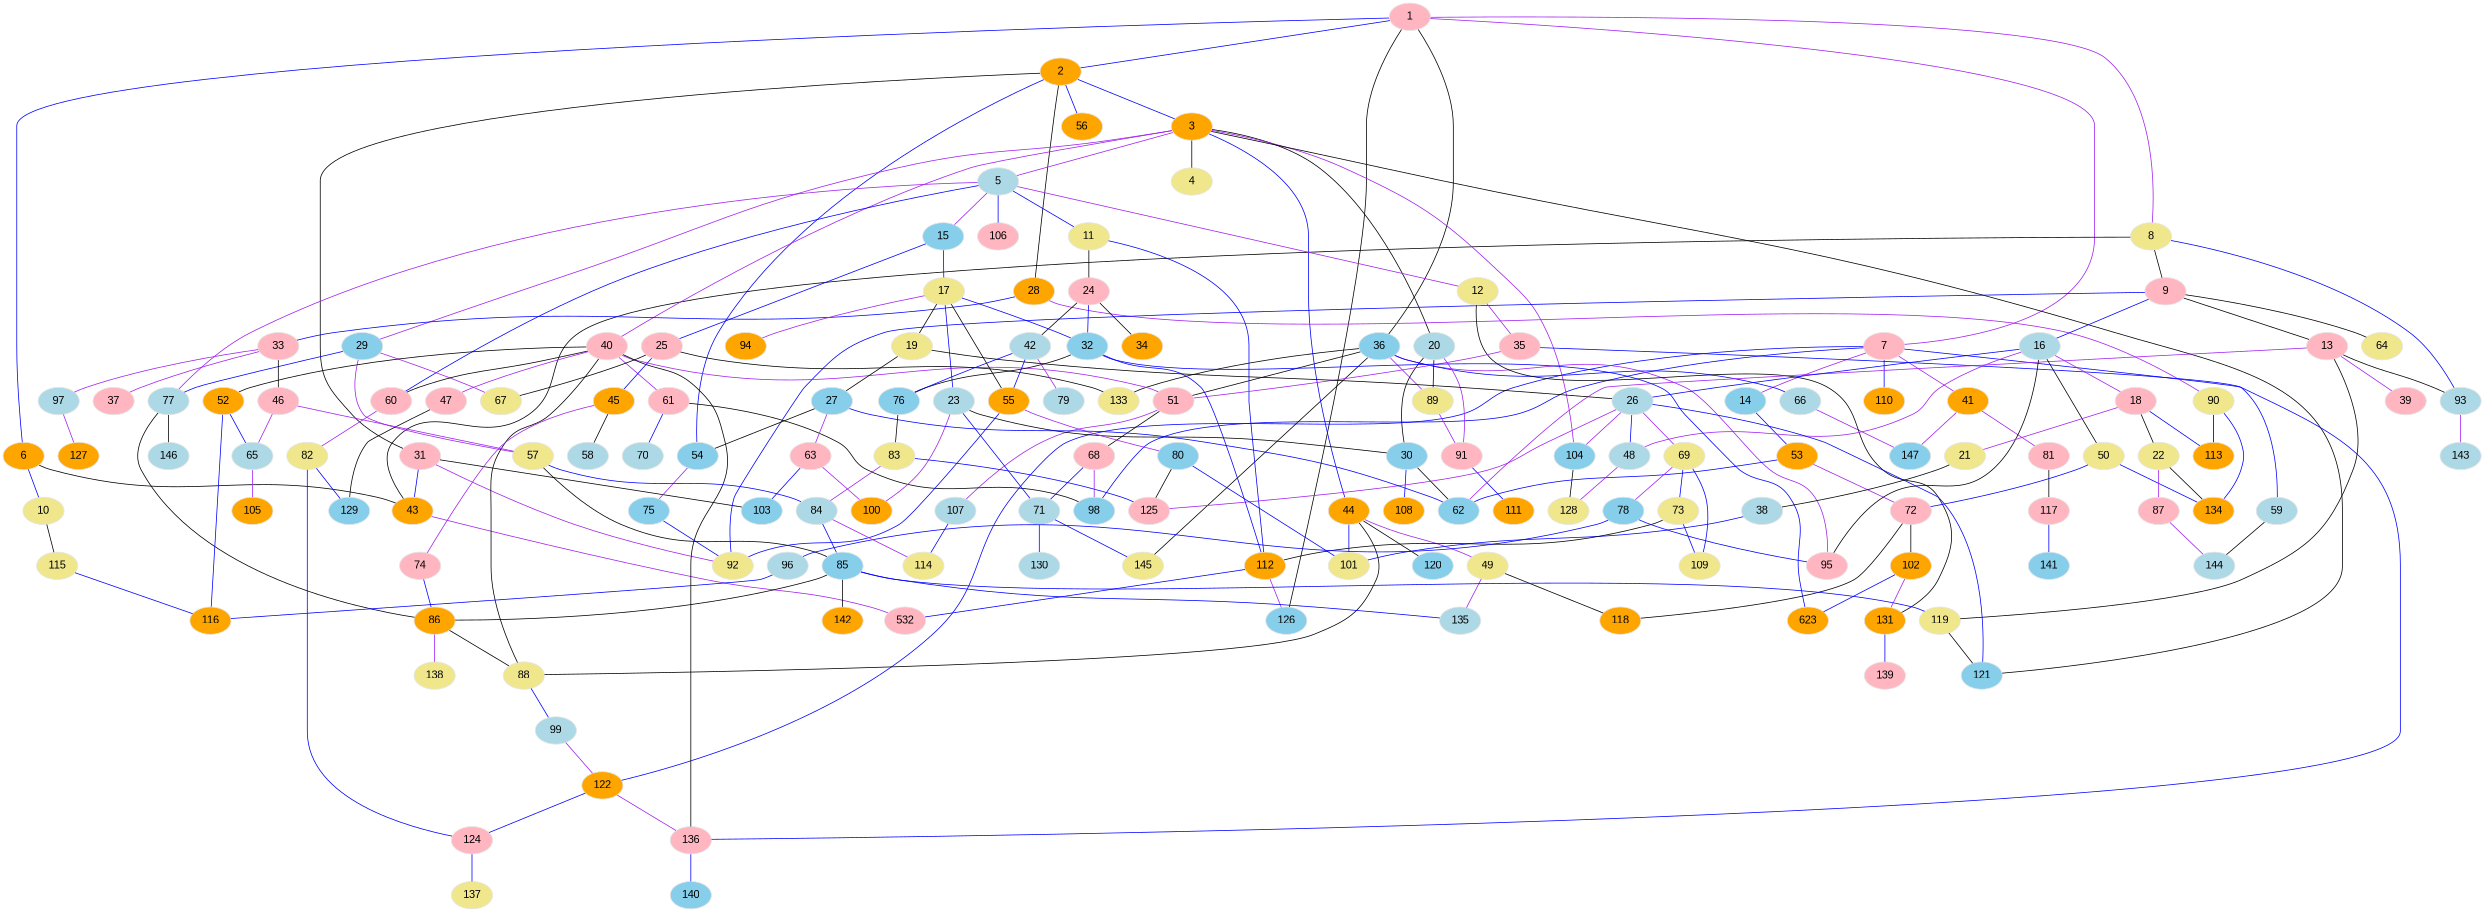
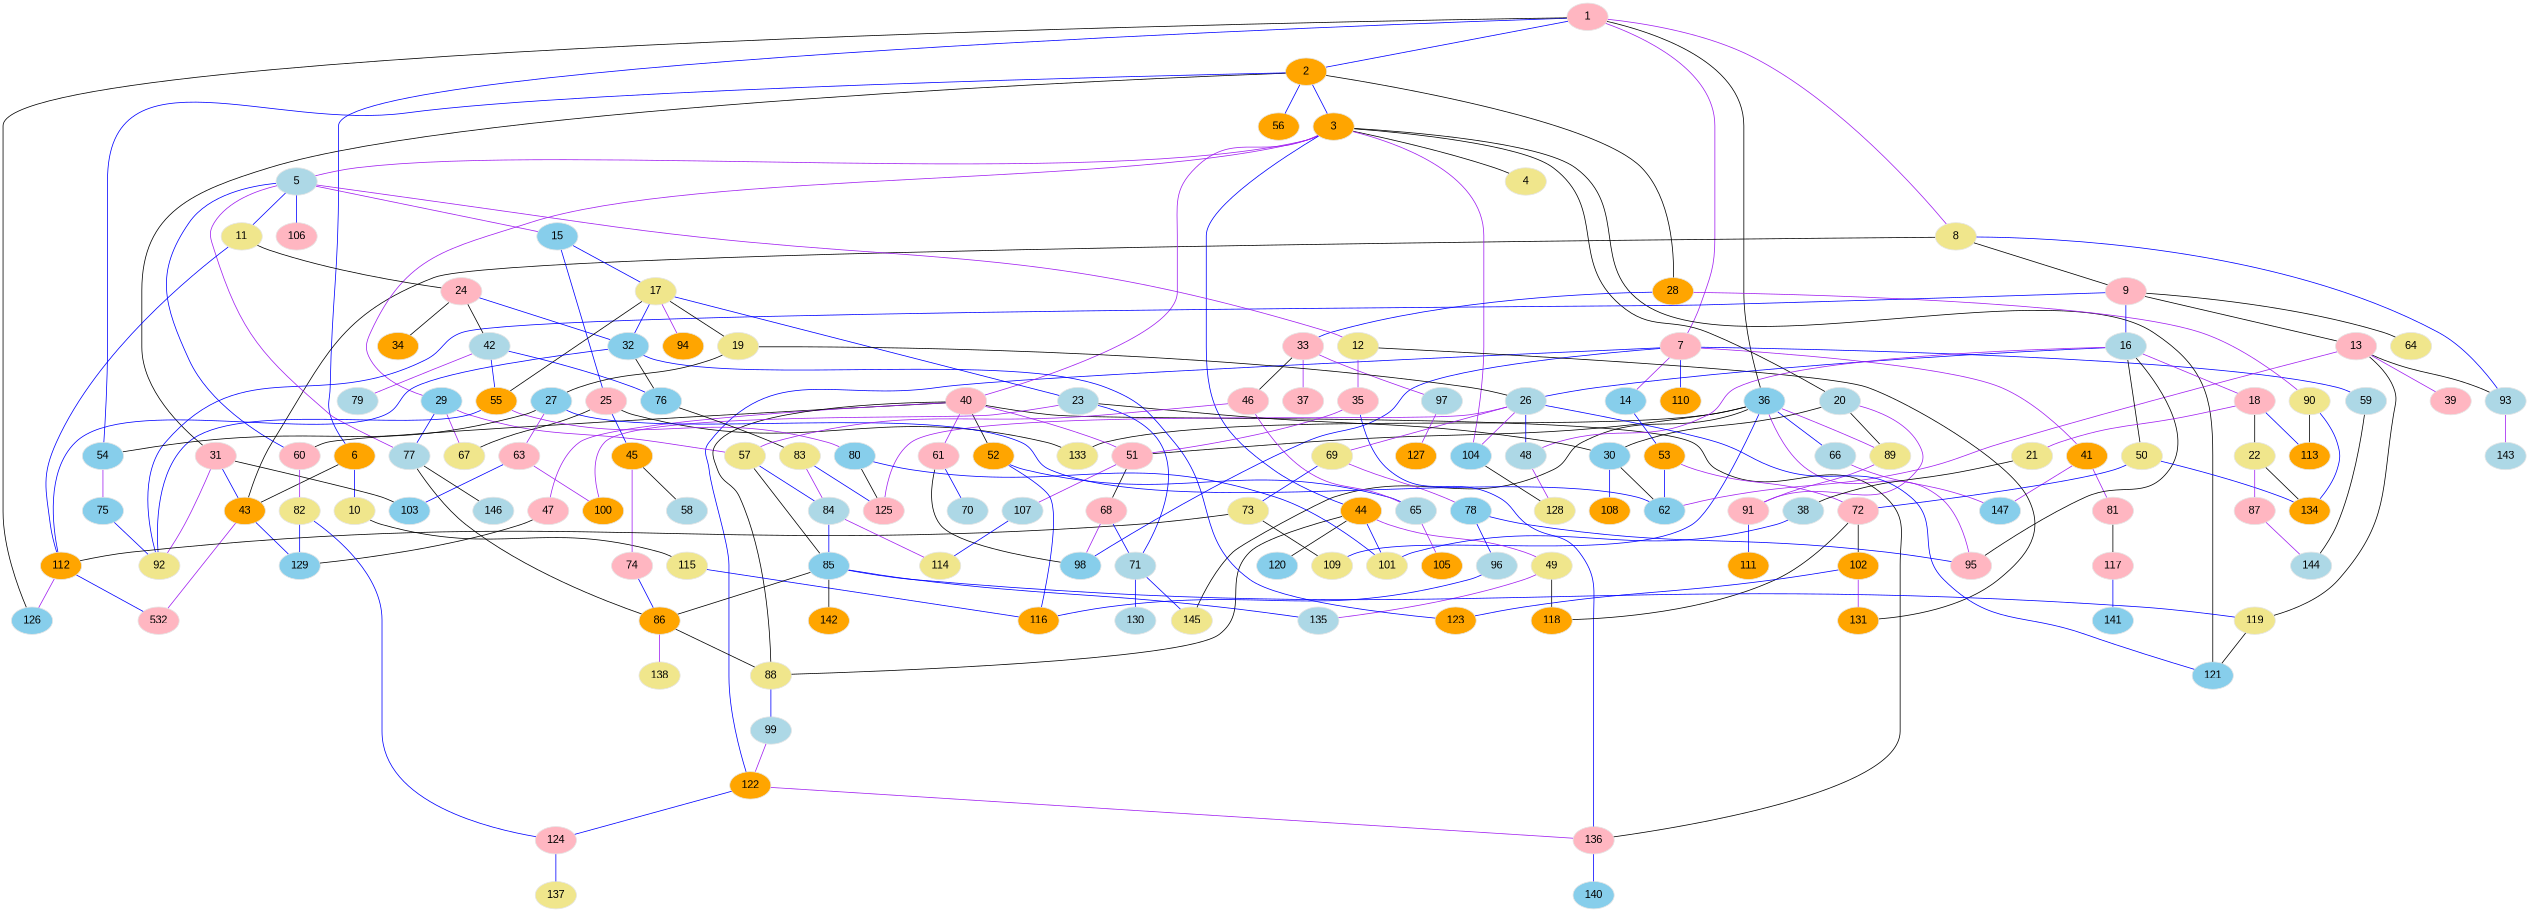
(1708, 509) -> (1586, 545)
none -> (269, 535)
(1690, 542) -> (1290, 538)
(1808, 621) -> (1456, 621)
(1885, 676) -> none
